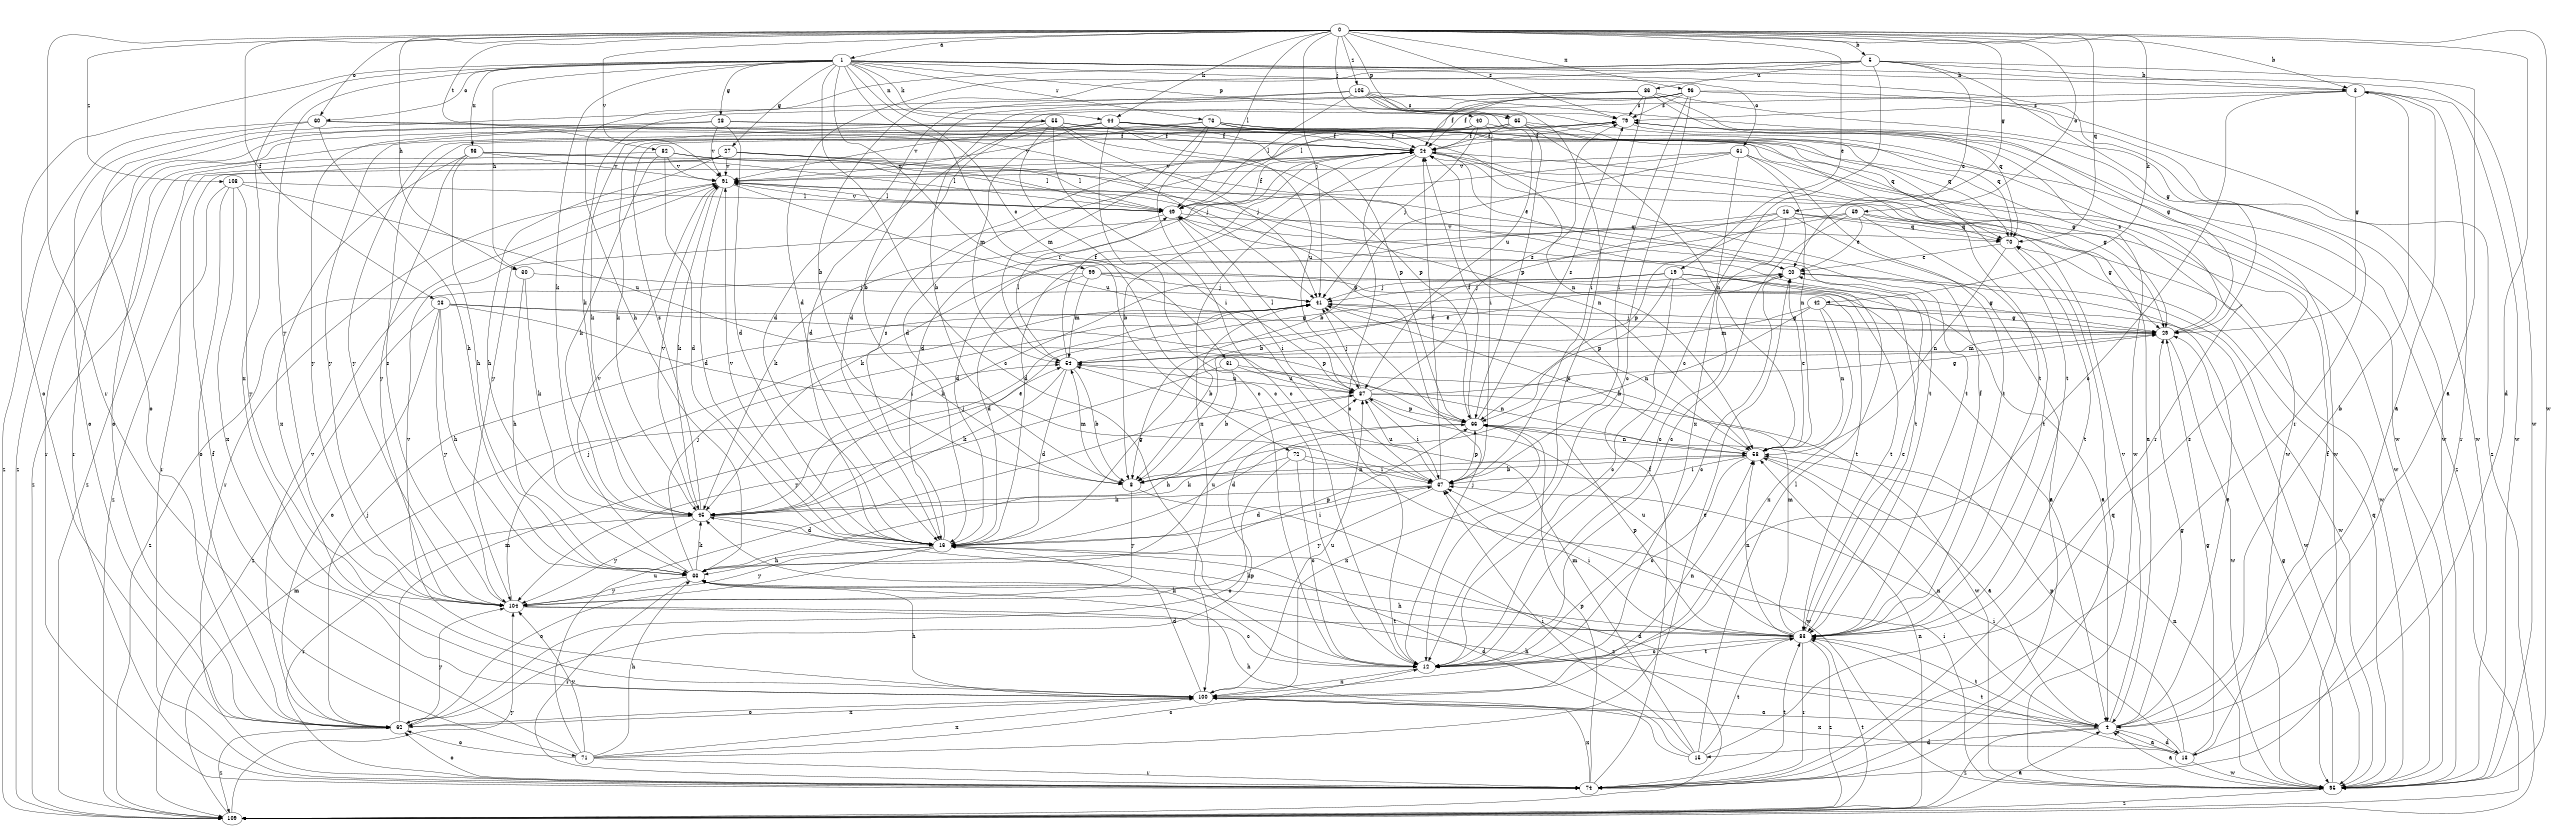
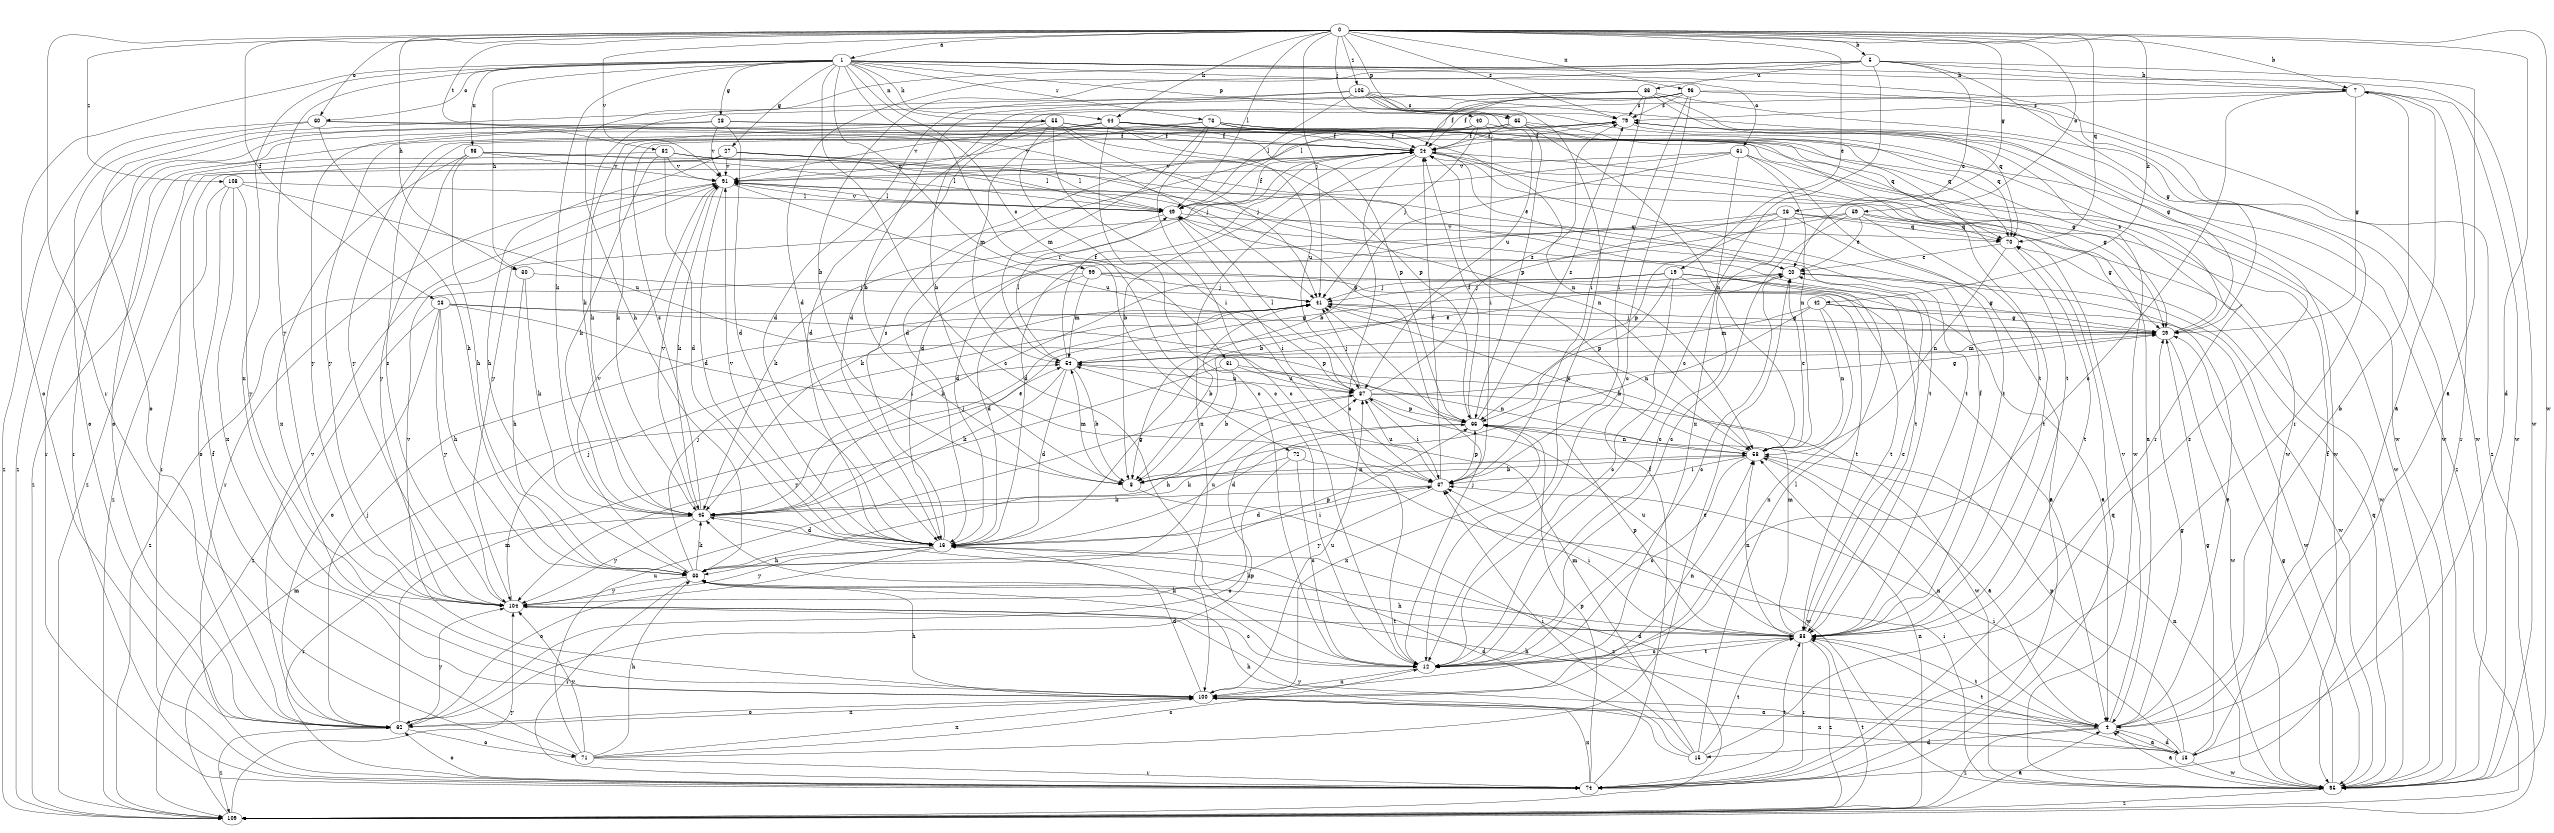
(2356, 91) -> (2356, 91)
(1355, 465) -> none
(959, 596) -> (1346, 688)
(492, 751) -> (490, 746)
